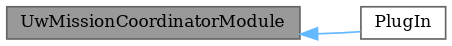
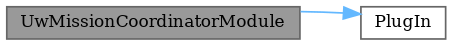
(339, 33) -> (322, 12)
